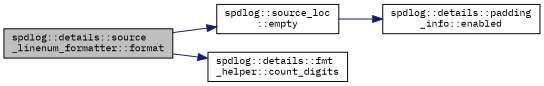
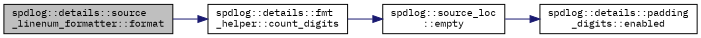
(461, 19) -> (619, 19)
(190, 30) -> (360, 19)
